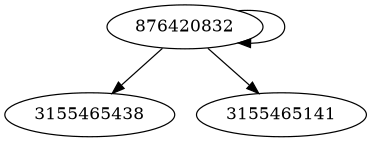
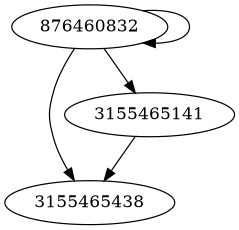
(185, 27) -> (90, 27)
none -> (123, 154)
